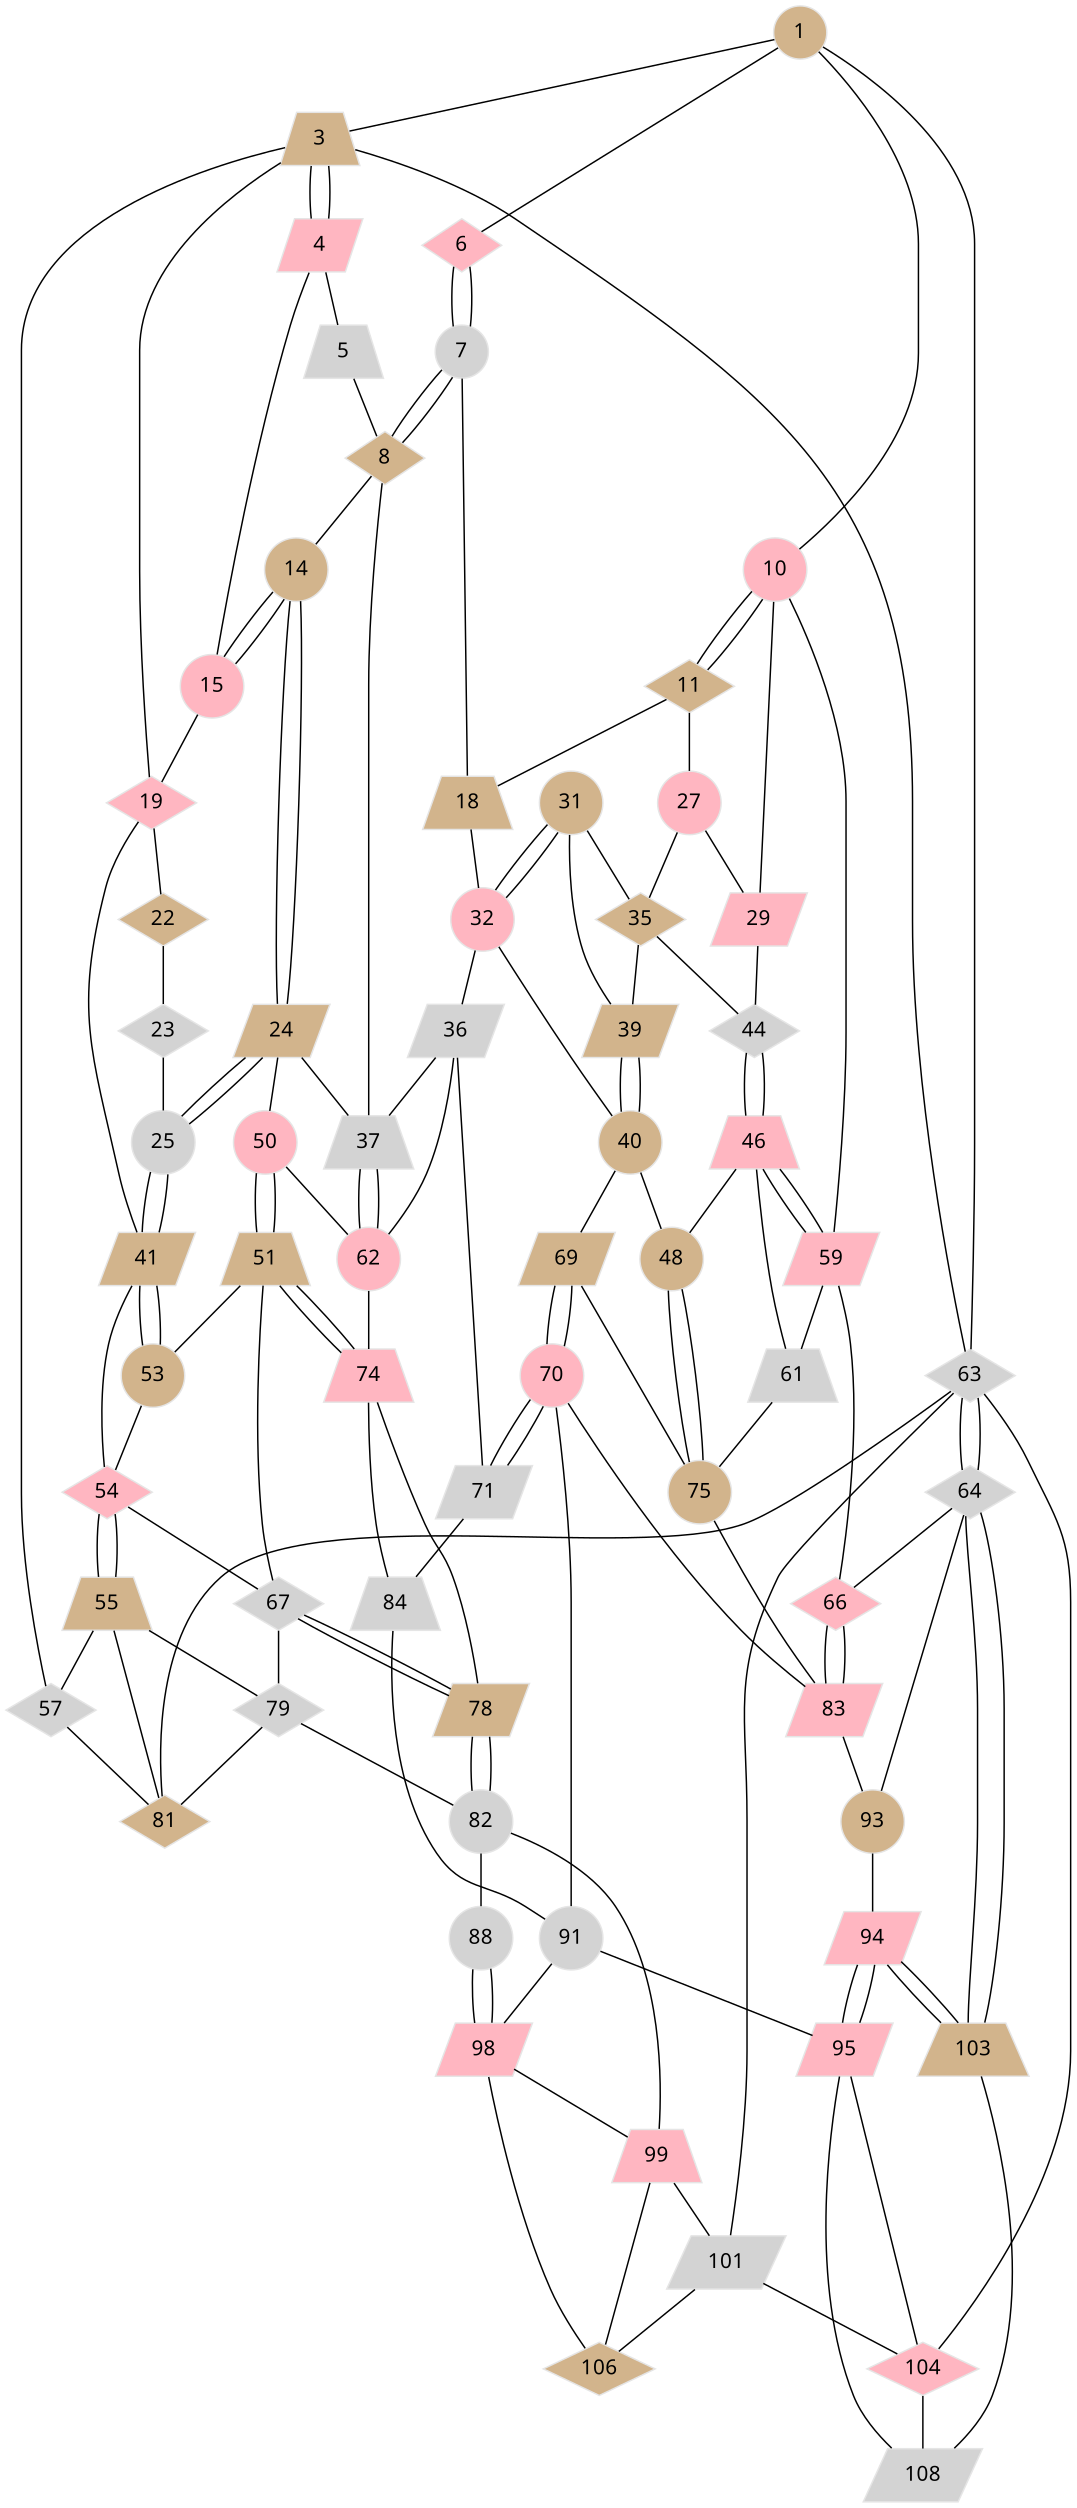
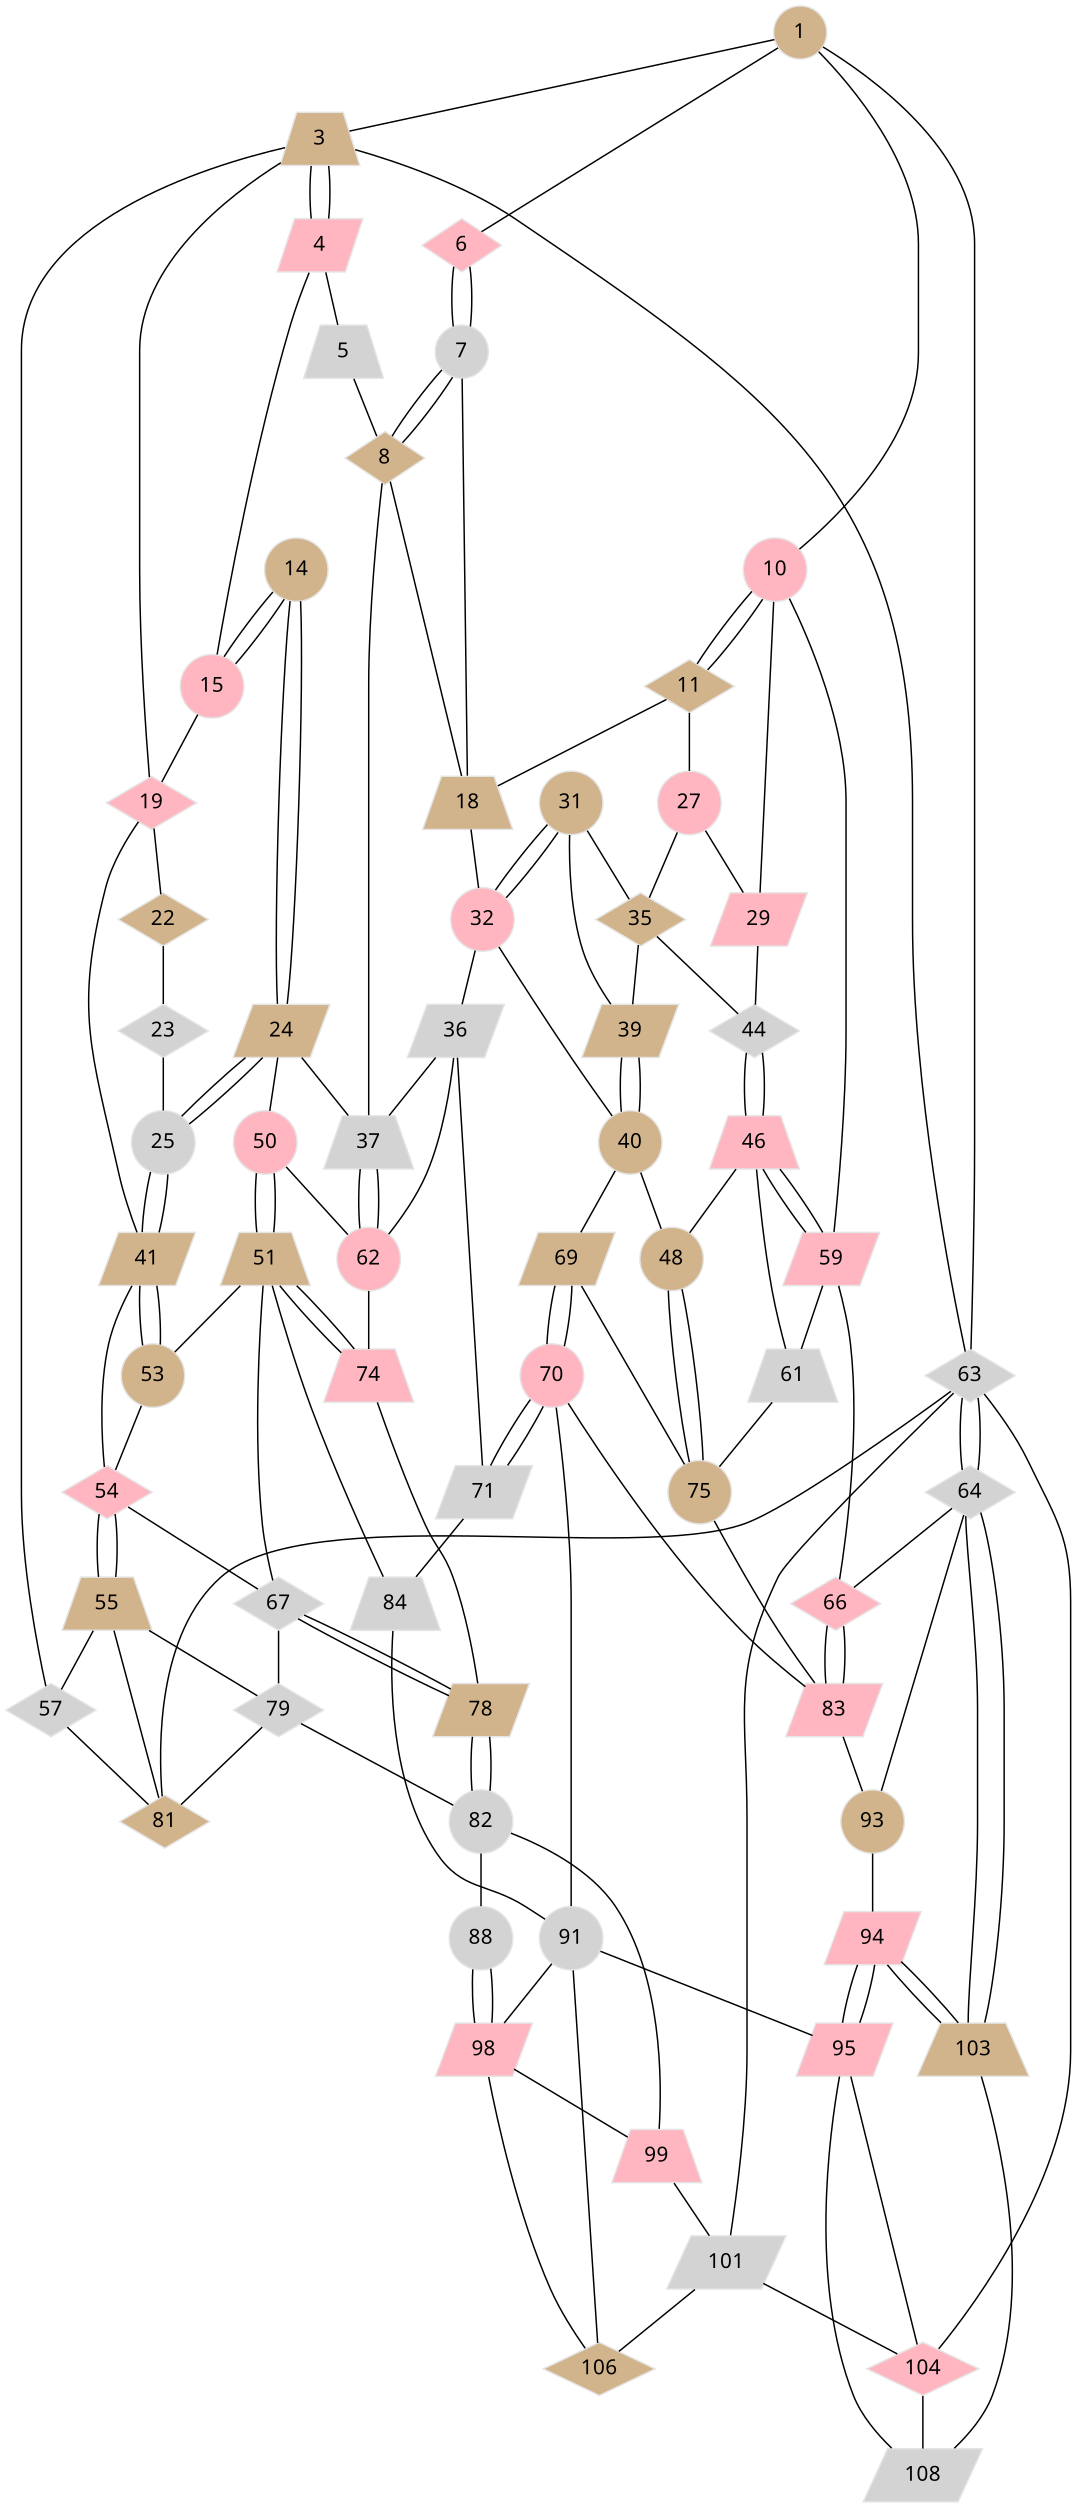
(344, 510) -> (426, 629)
(372, 1491) -> (321, 1434)
(628, 2264) -> (585, 2157)
